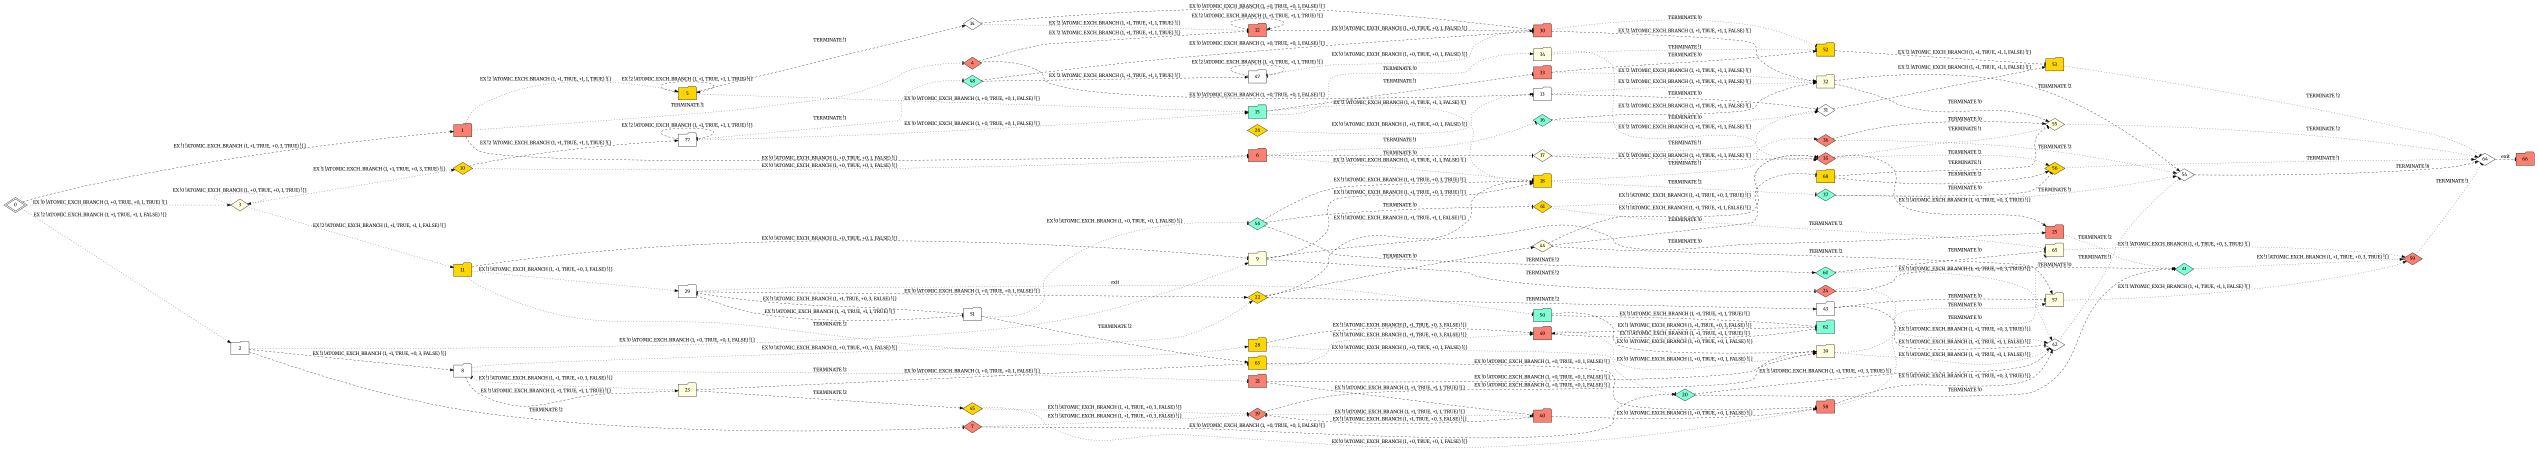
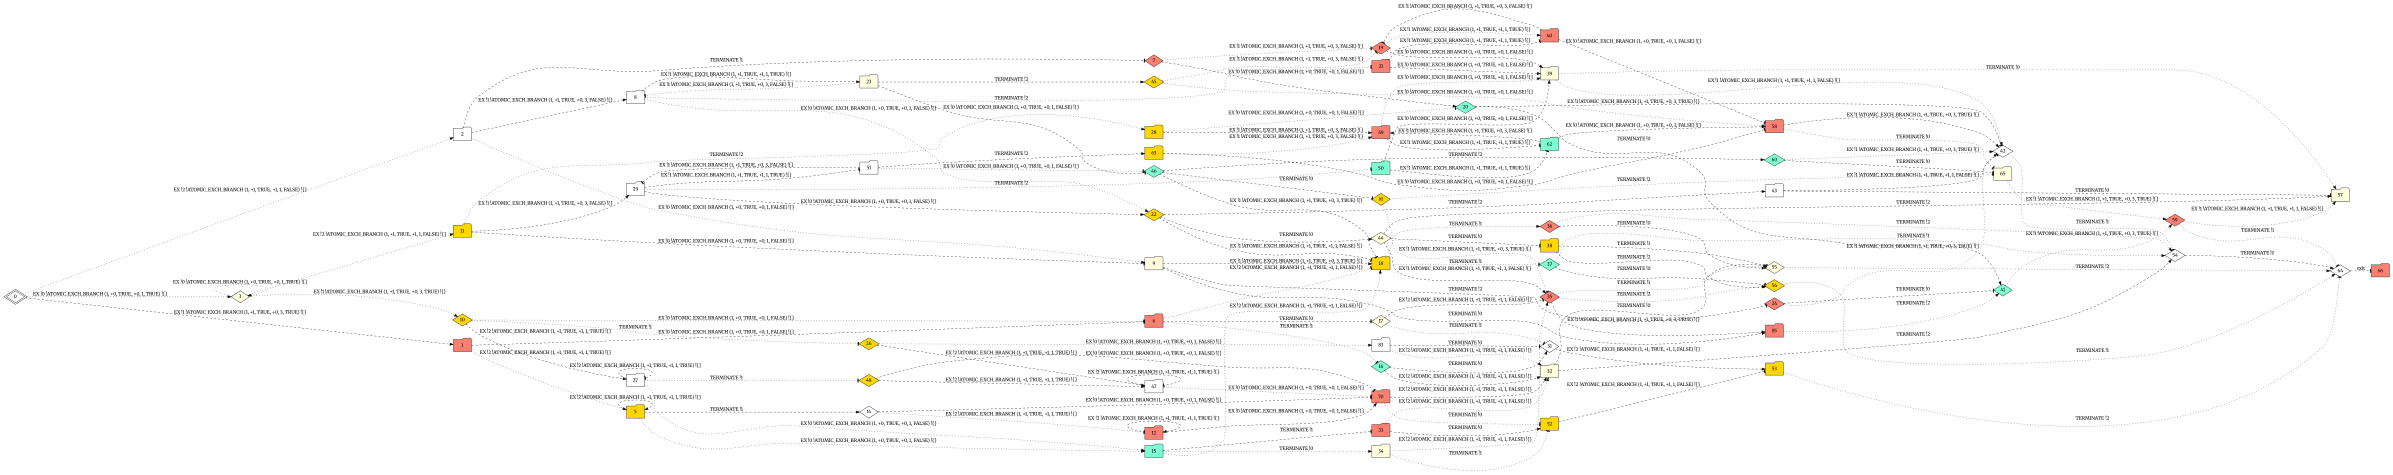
(1542, 31) -> (1381, 397)
(972, 63) -> none
(972, 81) -> (869, 380)
(1542, 94) -> (1381, 345)
(1683, 123) -> (1470, 373)
none -> (1660, 129)
(2413, 167) -> (2258, 253)
(1826, 177) -> (1550, 246)
(1685, 182) -> (1465, 262)
(2055, 232) -> (1774, 331)
(573, 281) -> (551, 224)
(1115, 283) -> (1011, 183)
(2235, 291) -> (2260, 226)
none -> (664, 335)
none -> (1009, 365)
(972, 377) -> (1017, 122)
(546, 410) -> (726, 60)
